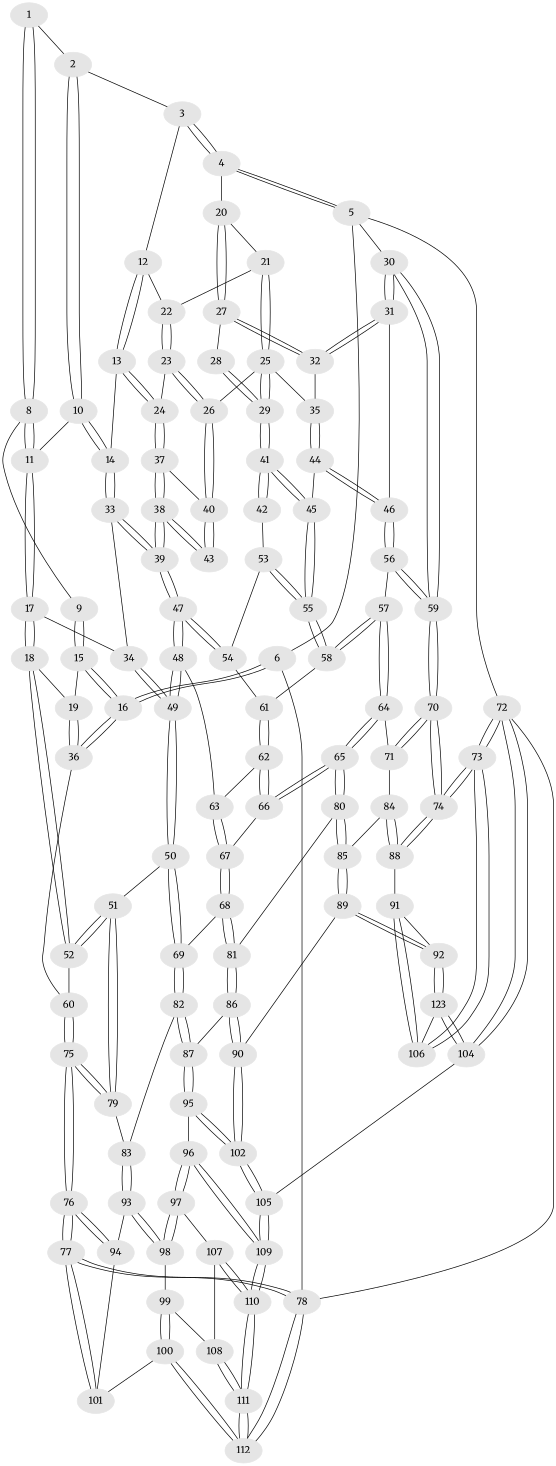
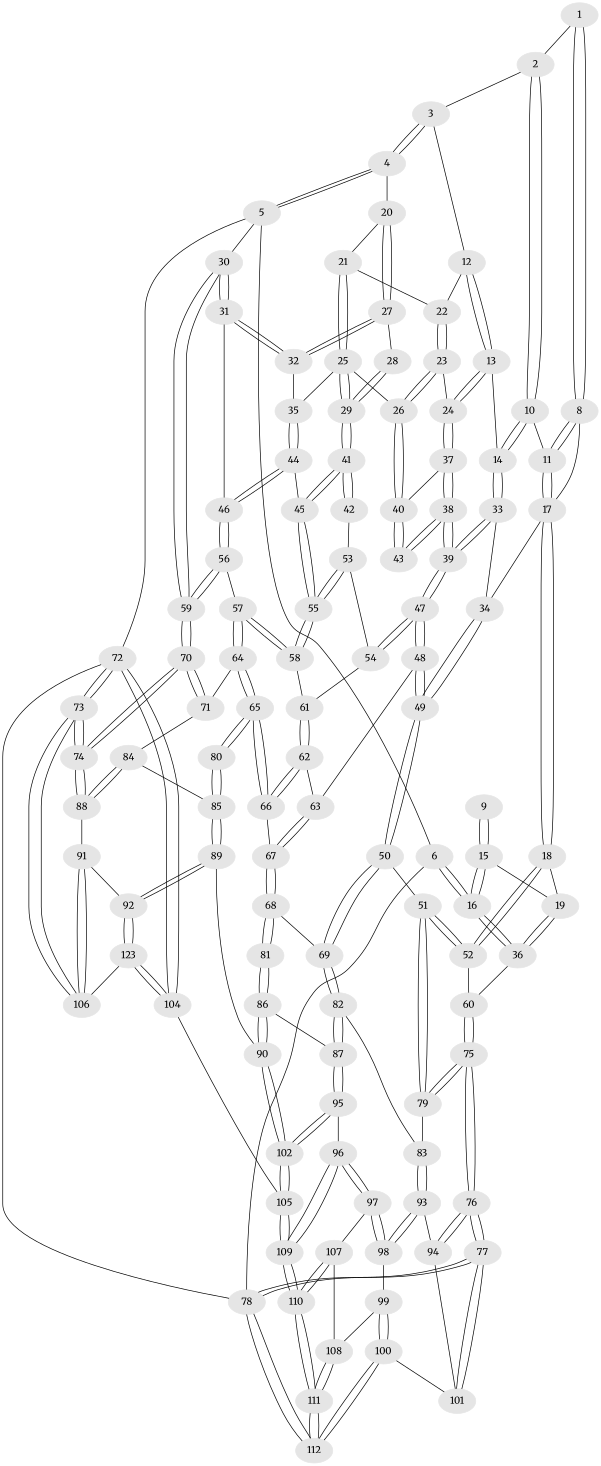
(20, 514) -> (575, 464)
(286, 881) -> none
